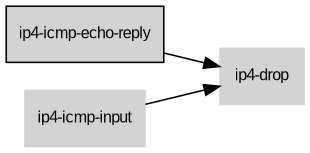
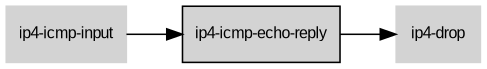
(175, 97) -> (146, 34)
